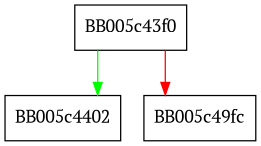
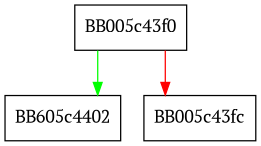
(63, 118) -> (63, 118)
(200, 118) -> (200, 118)
